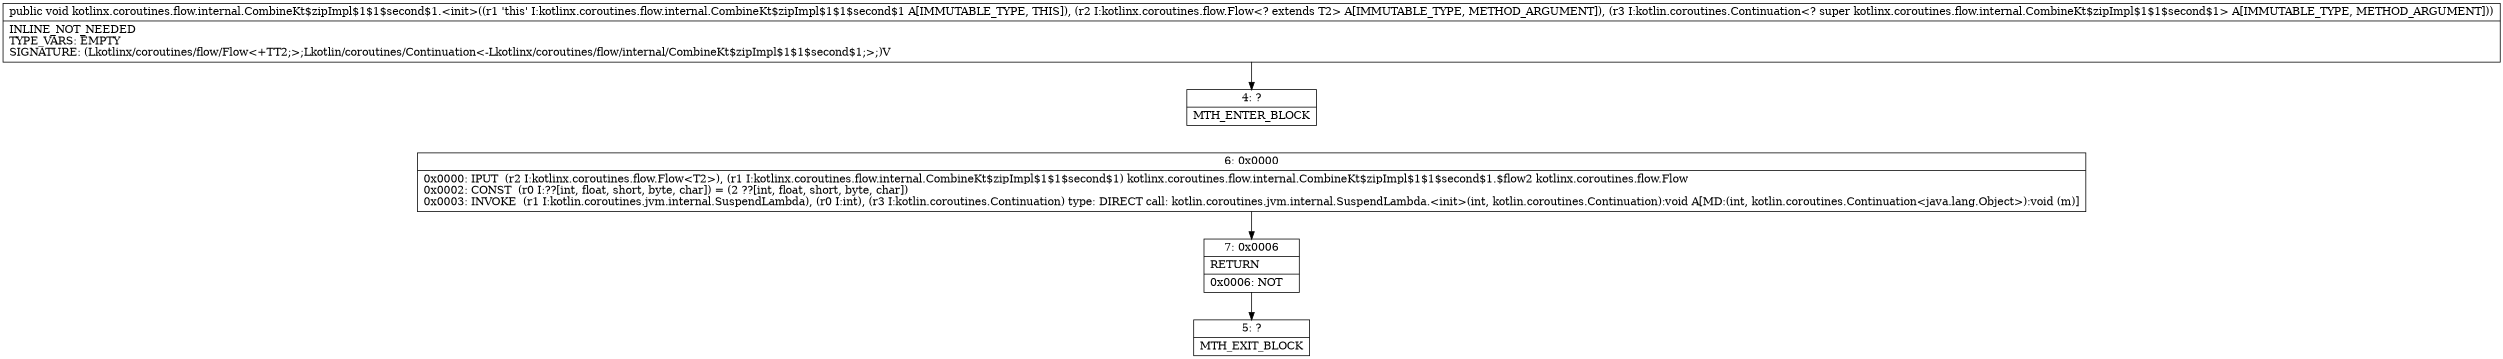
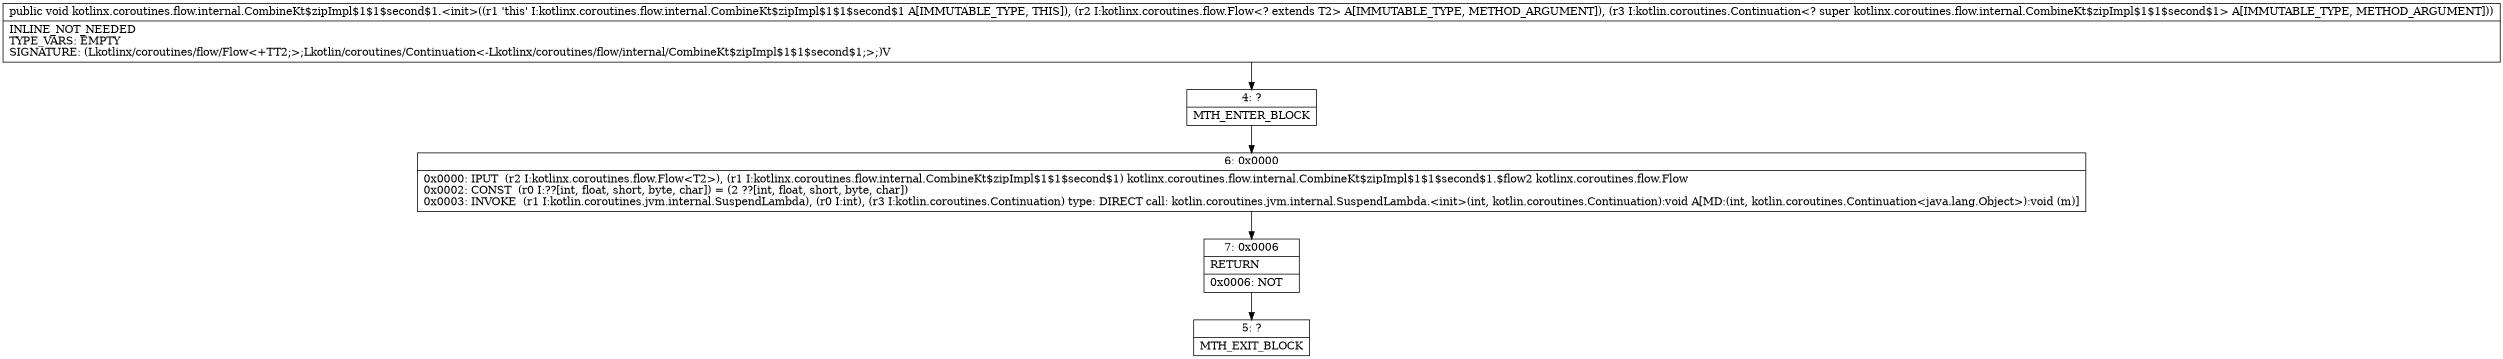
none -> (1252, 135)
